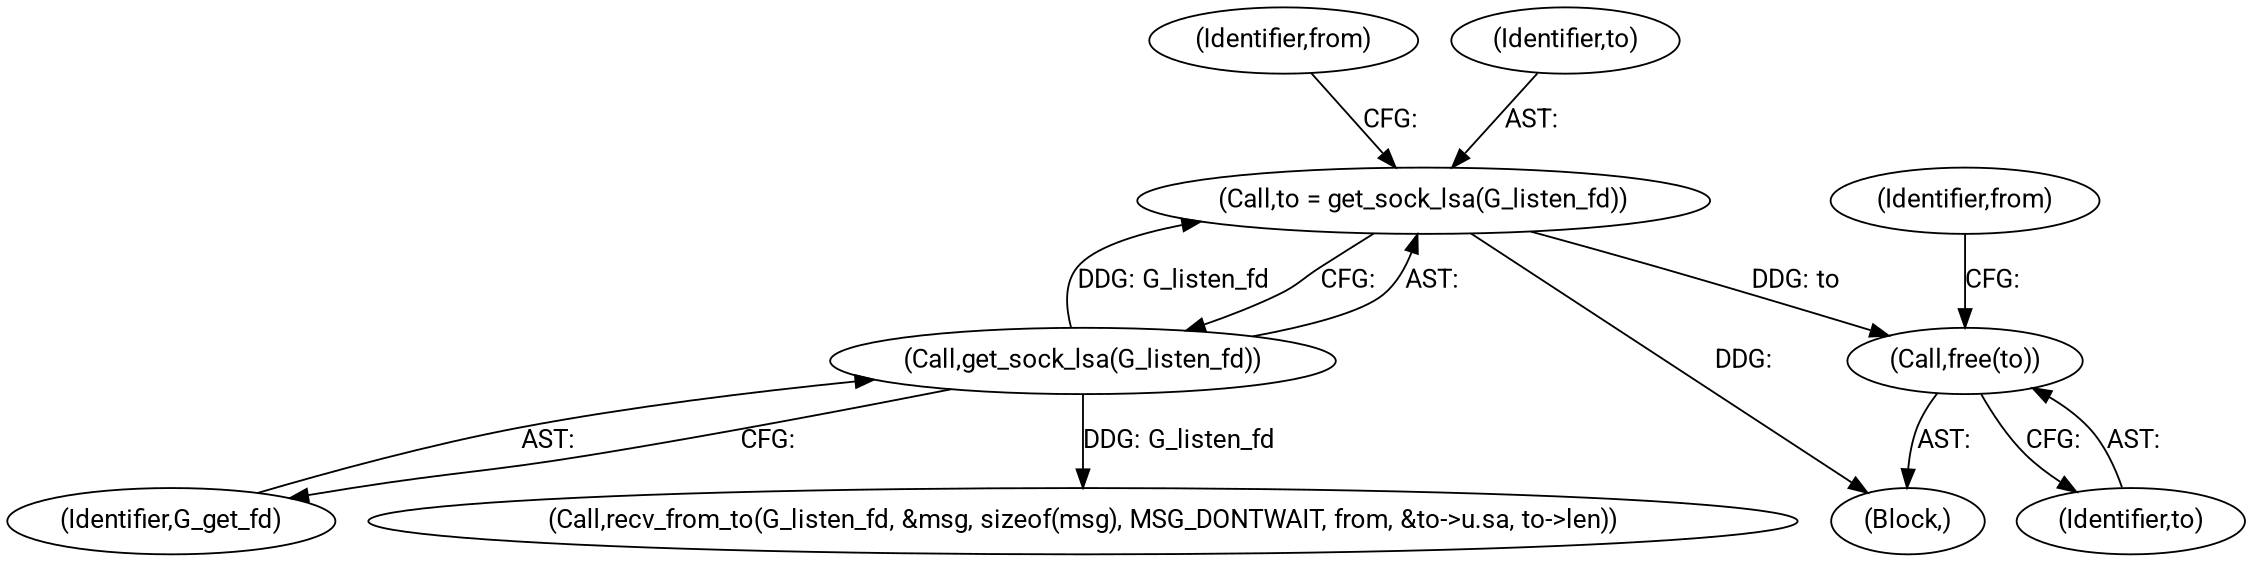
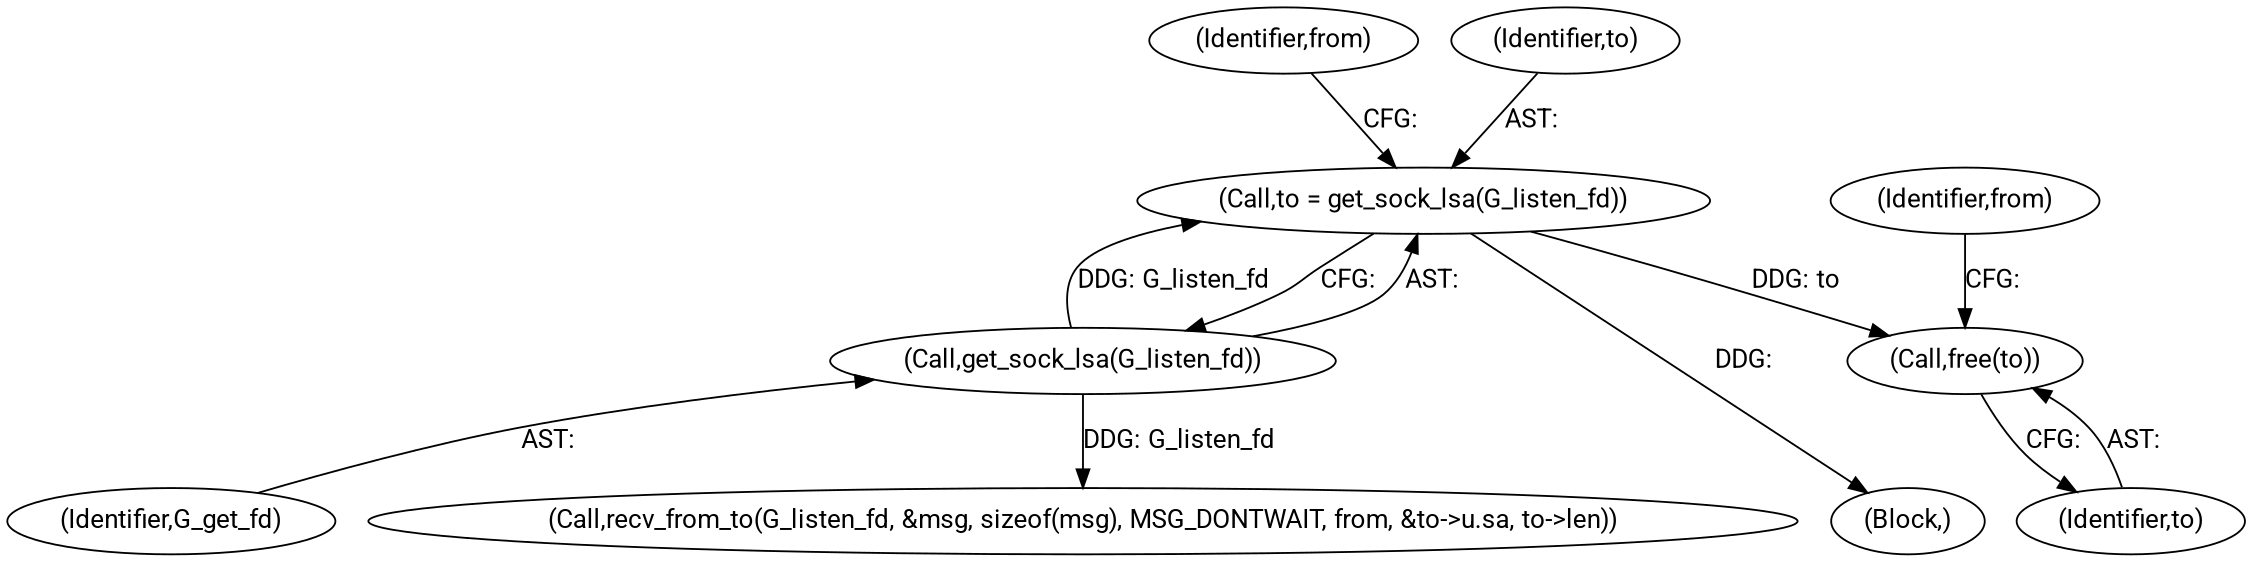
(1917, 429) -> none
(630, 448) -> none
